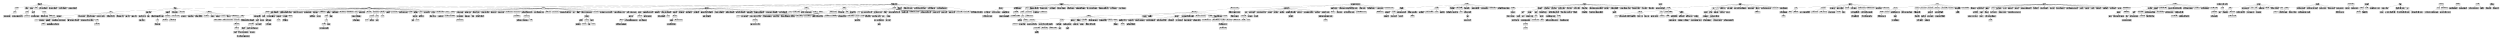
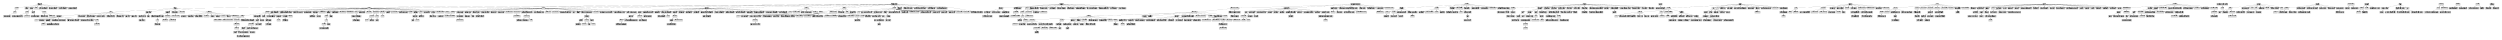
(1387, 12) -> (1387, 12)
none -> (1503, 12)
